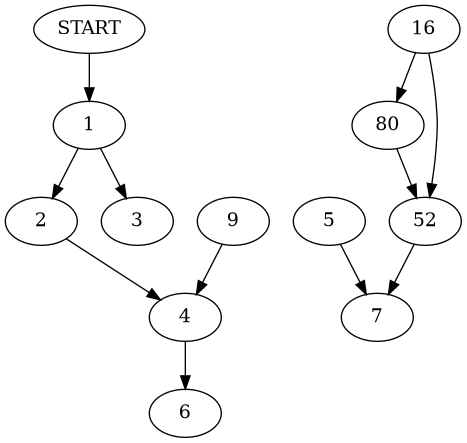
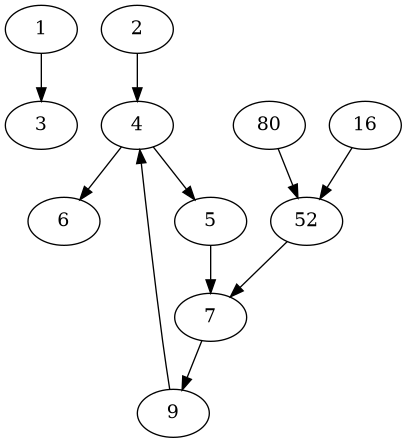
(89, 29) -> none
(409, 71) -> none
(68, 167) -> none
none -> (170, 168)
none -> (194, 359)
